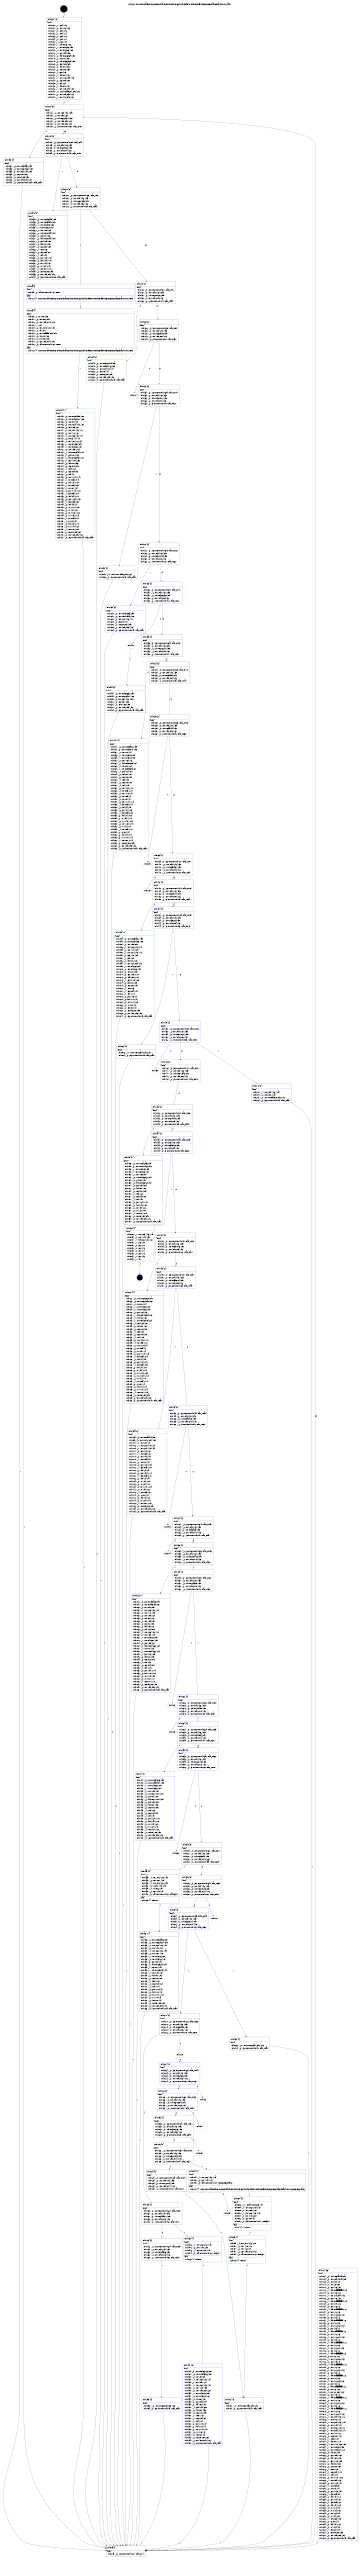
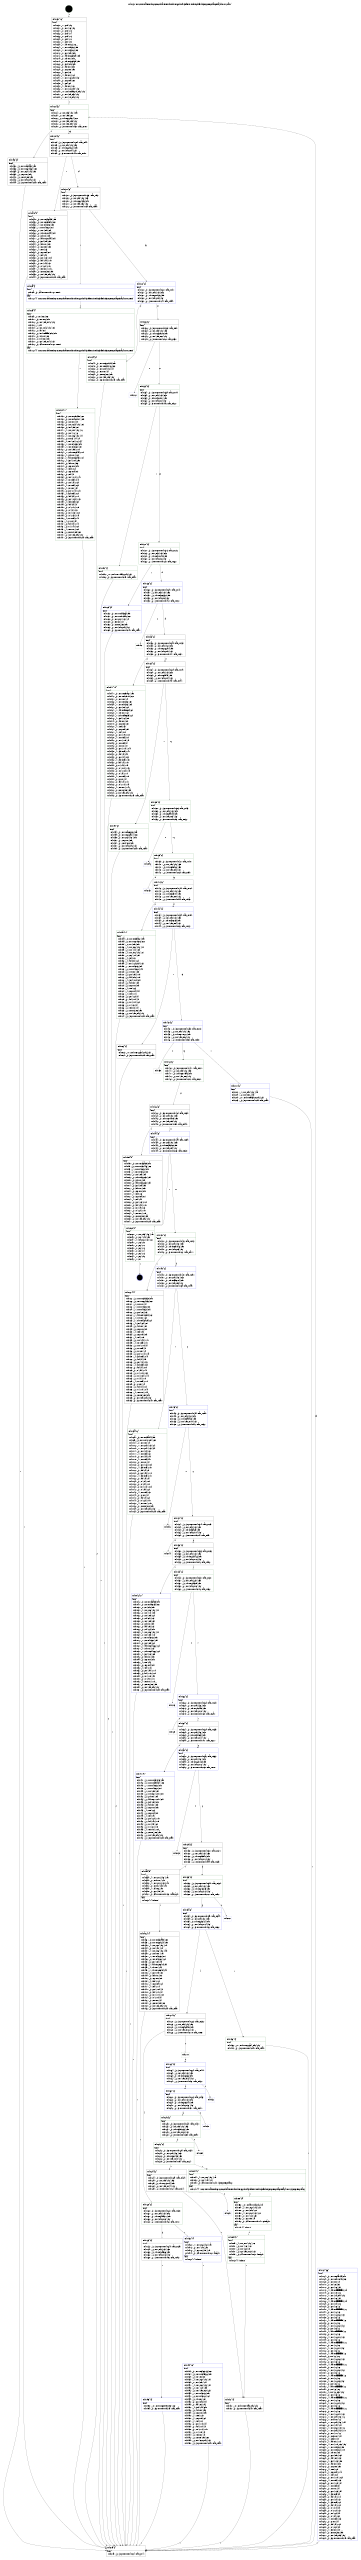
(129, 666) -> (154, 754)
